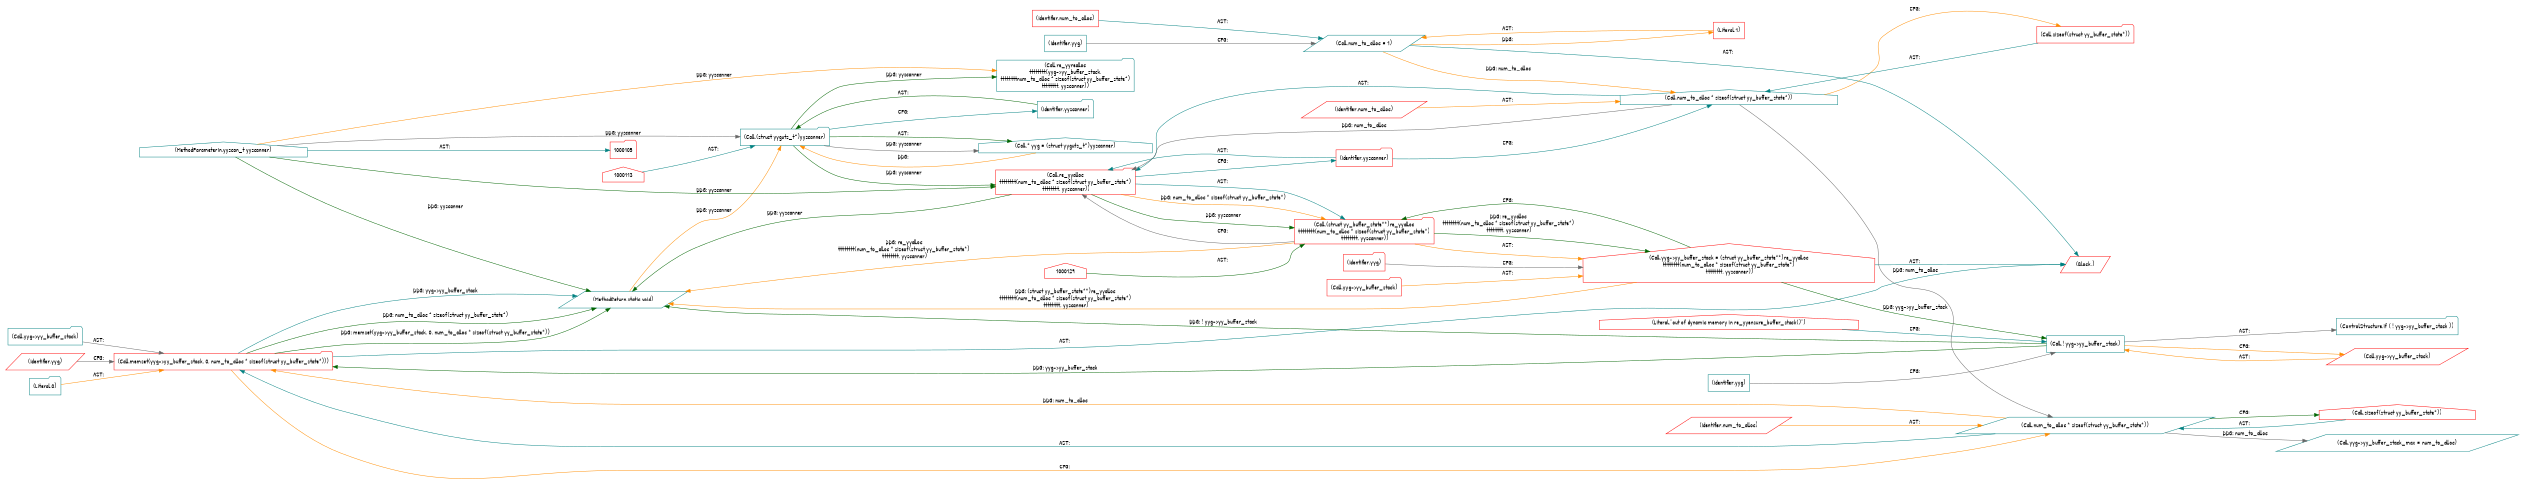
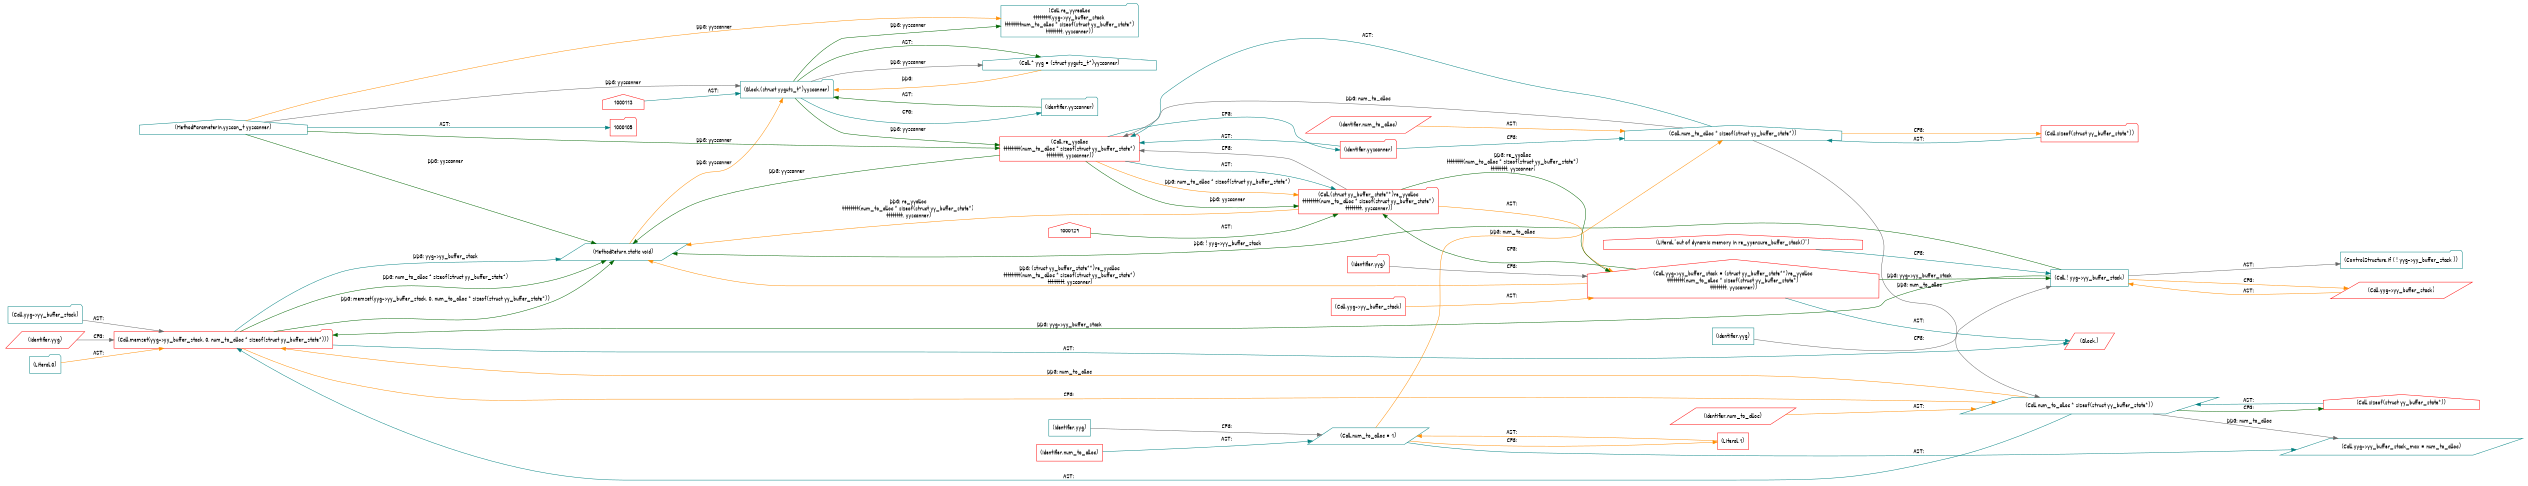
(1509, 40) -> (1513, 441)
(1774, 70) -> (1849, 456)
(785, 137) -> (787, 90)
